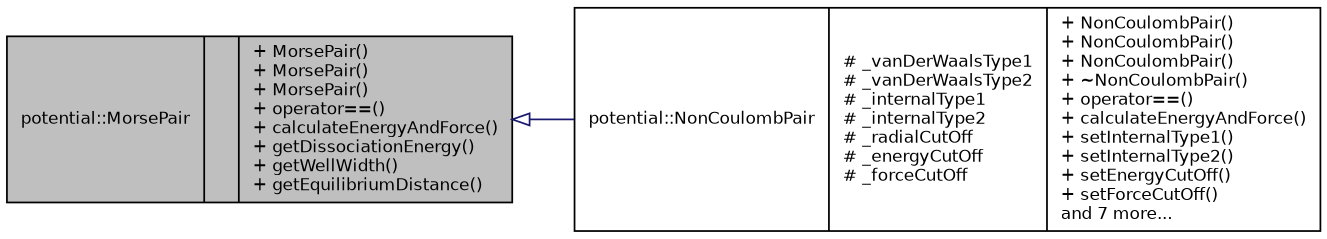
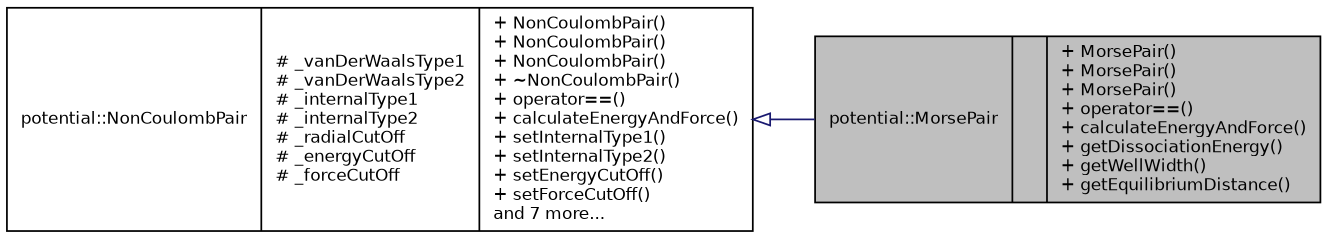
(552, 119) -> (793, 119)
